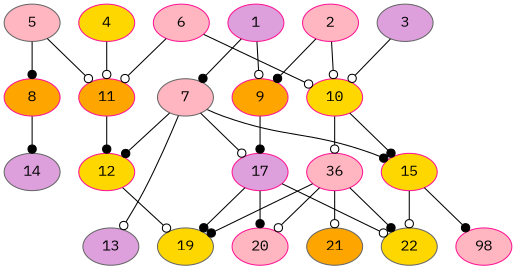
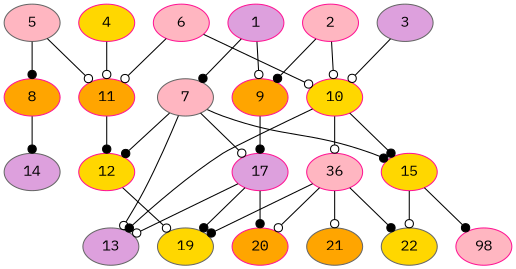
none -> (216, 158)
(328, 206) -> (189, 207)
(260, 247) -> (260, 247)
